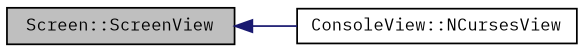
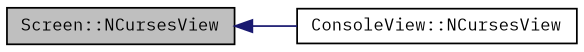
(121, 26) -> (121, 26)
